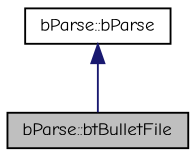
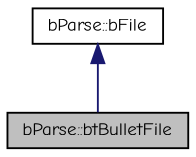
(98, 26) -> (98, 26)
